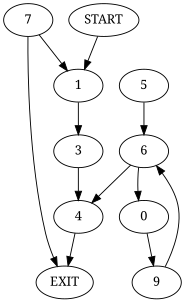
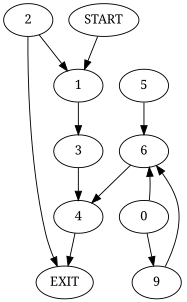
(28, 20) -> (28, 20)
(138, 179) -> (150, 189)
